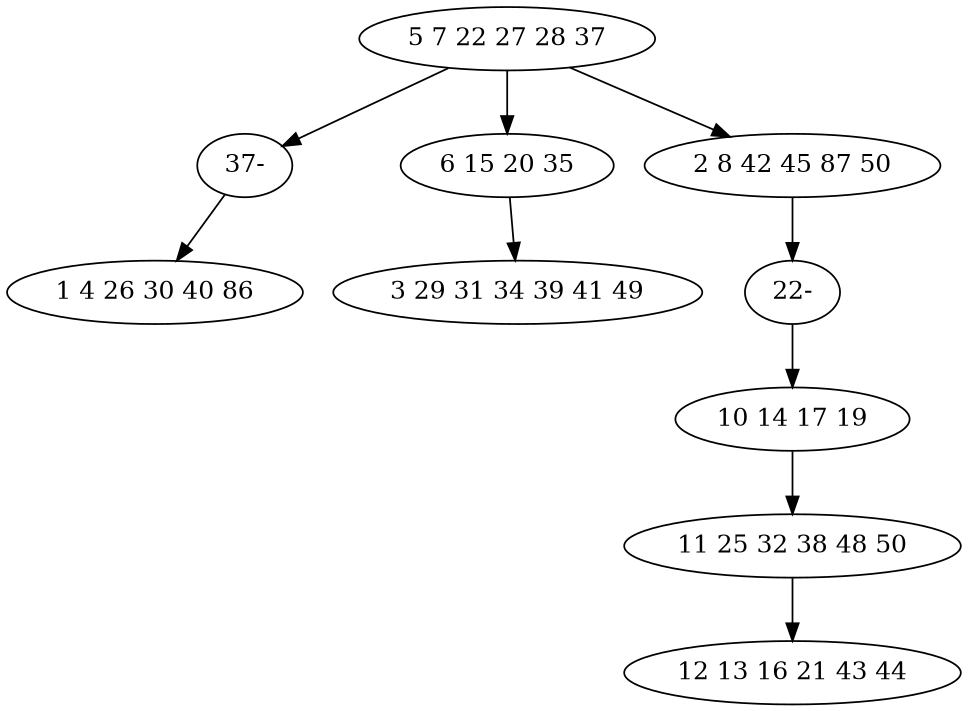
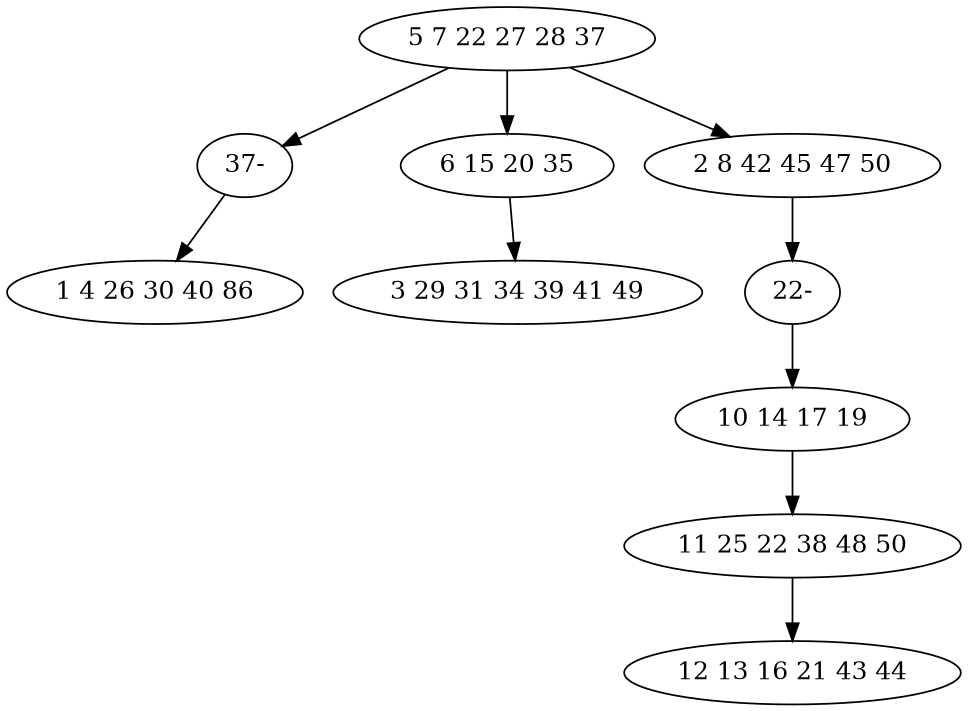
(792, 166) -> (792, 166)
(792, 546) -> (792, 546)
